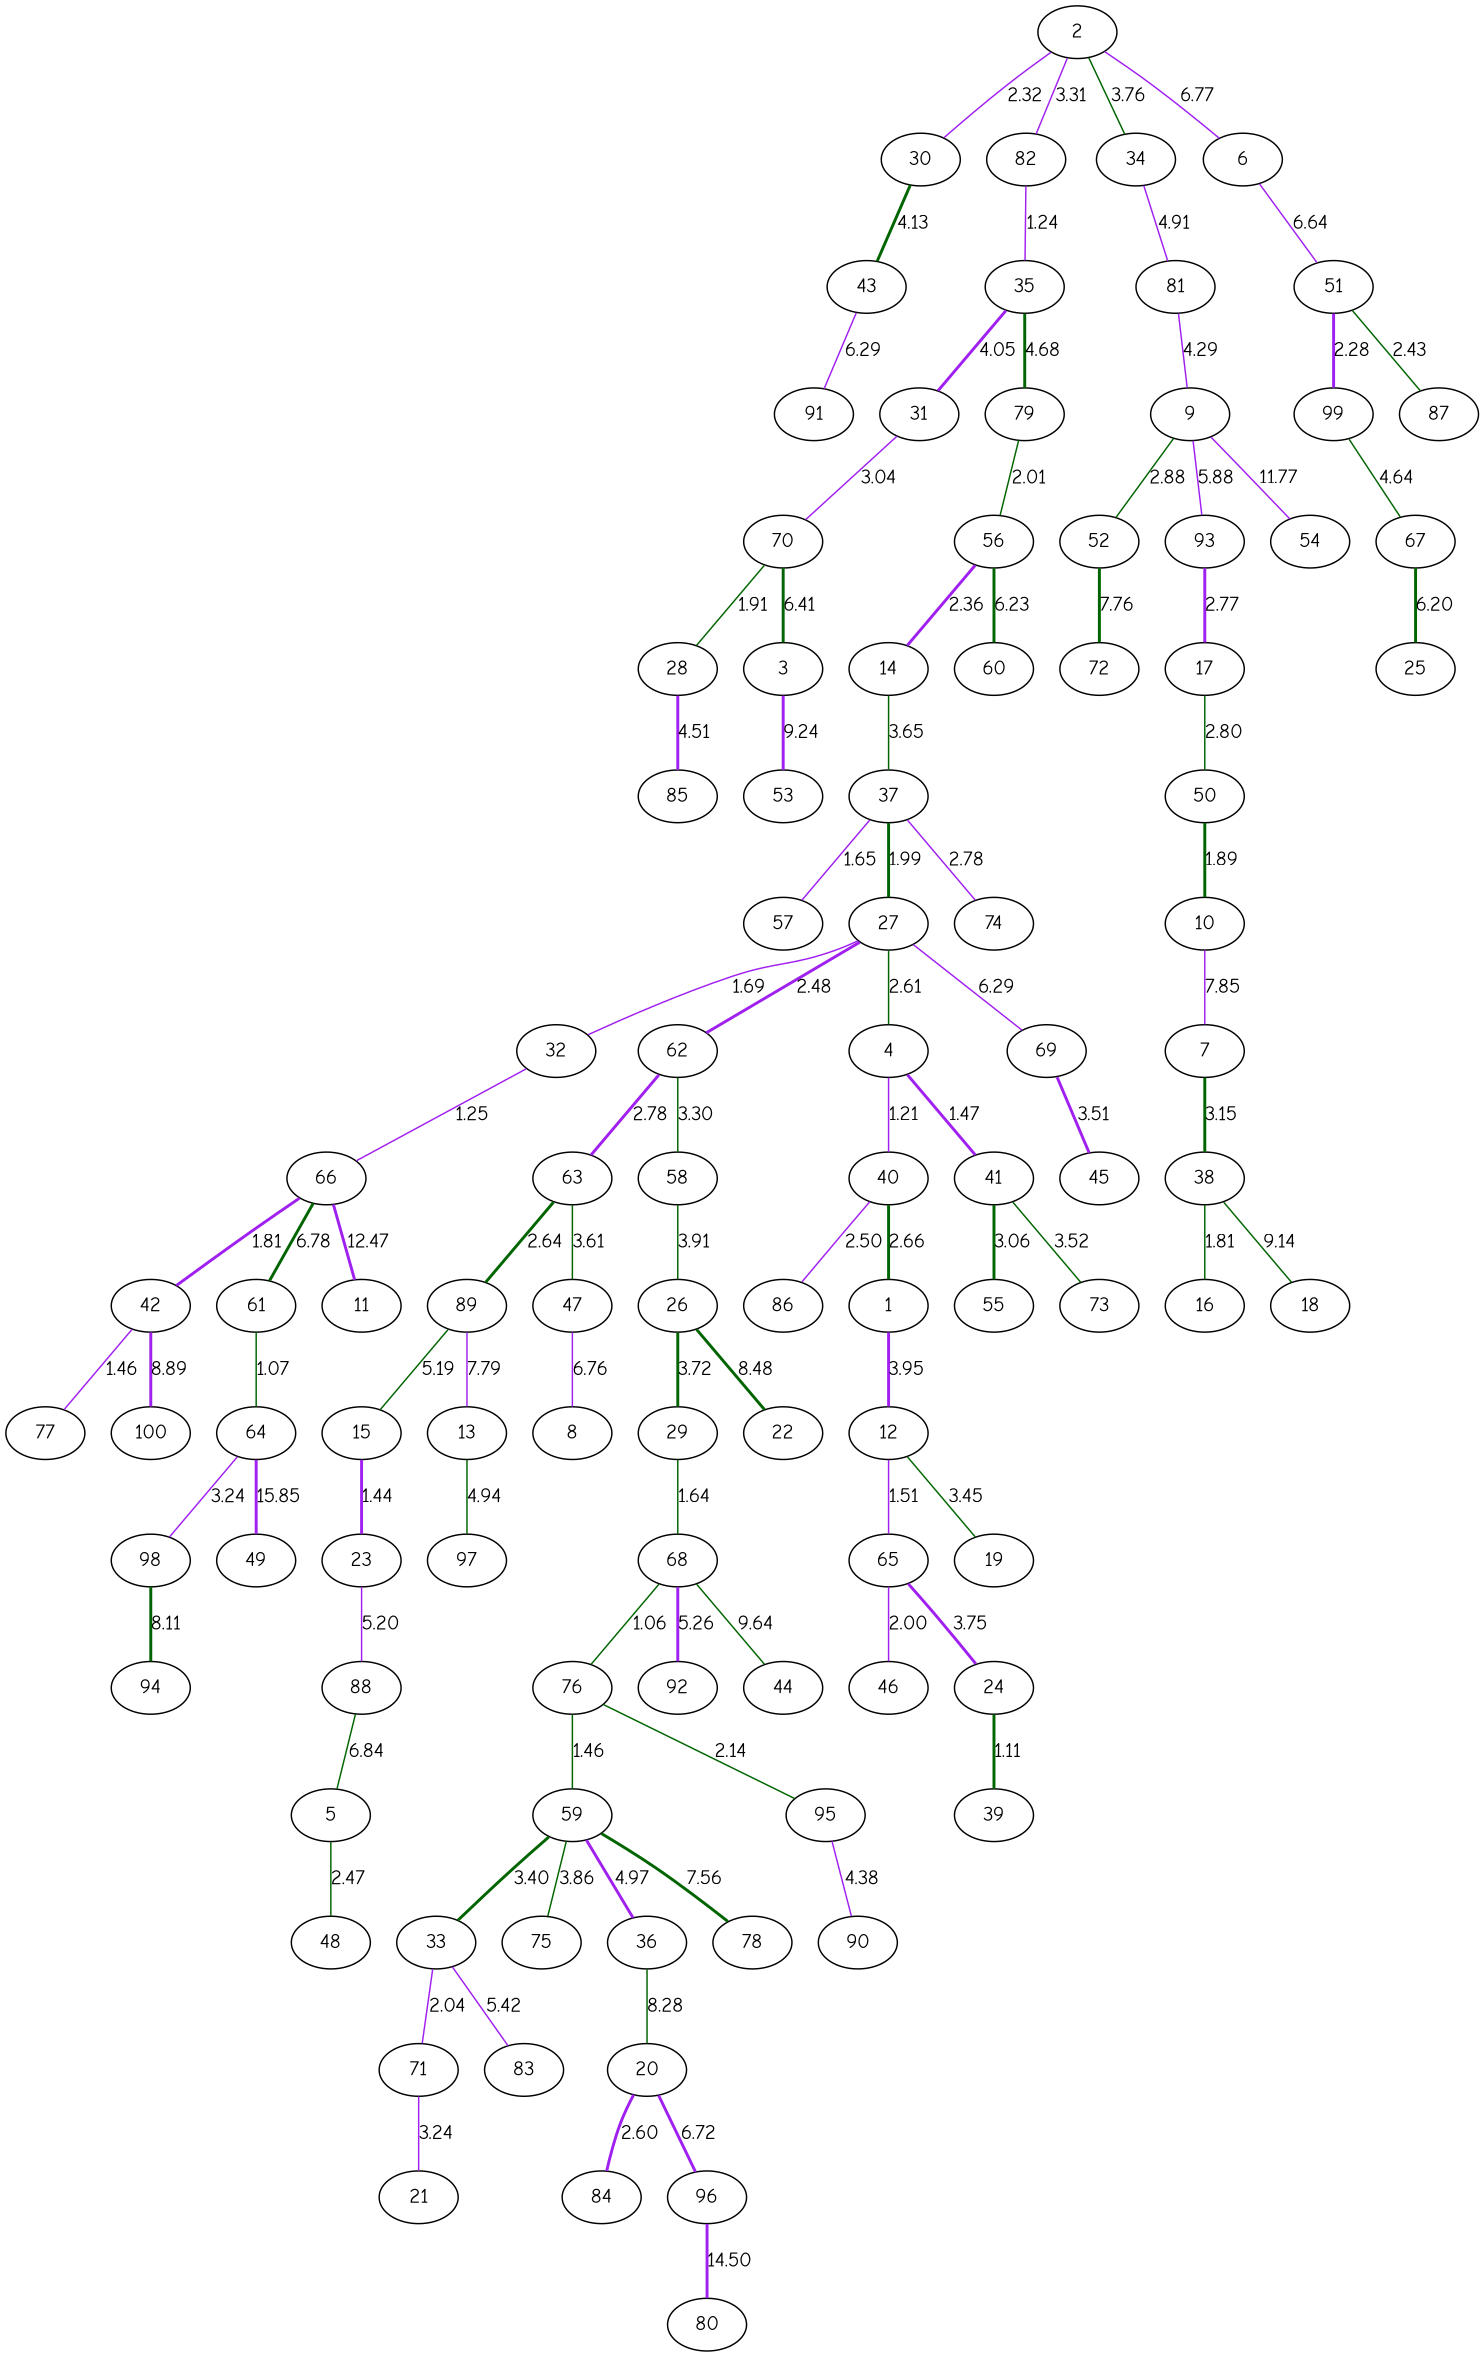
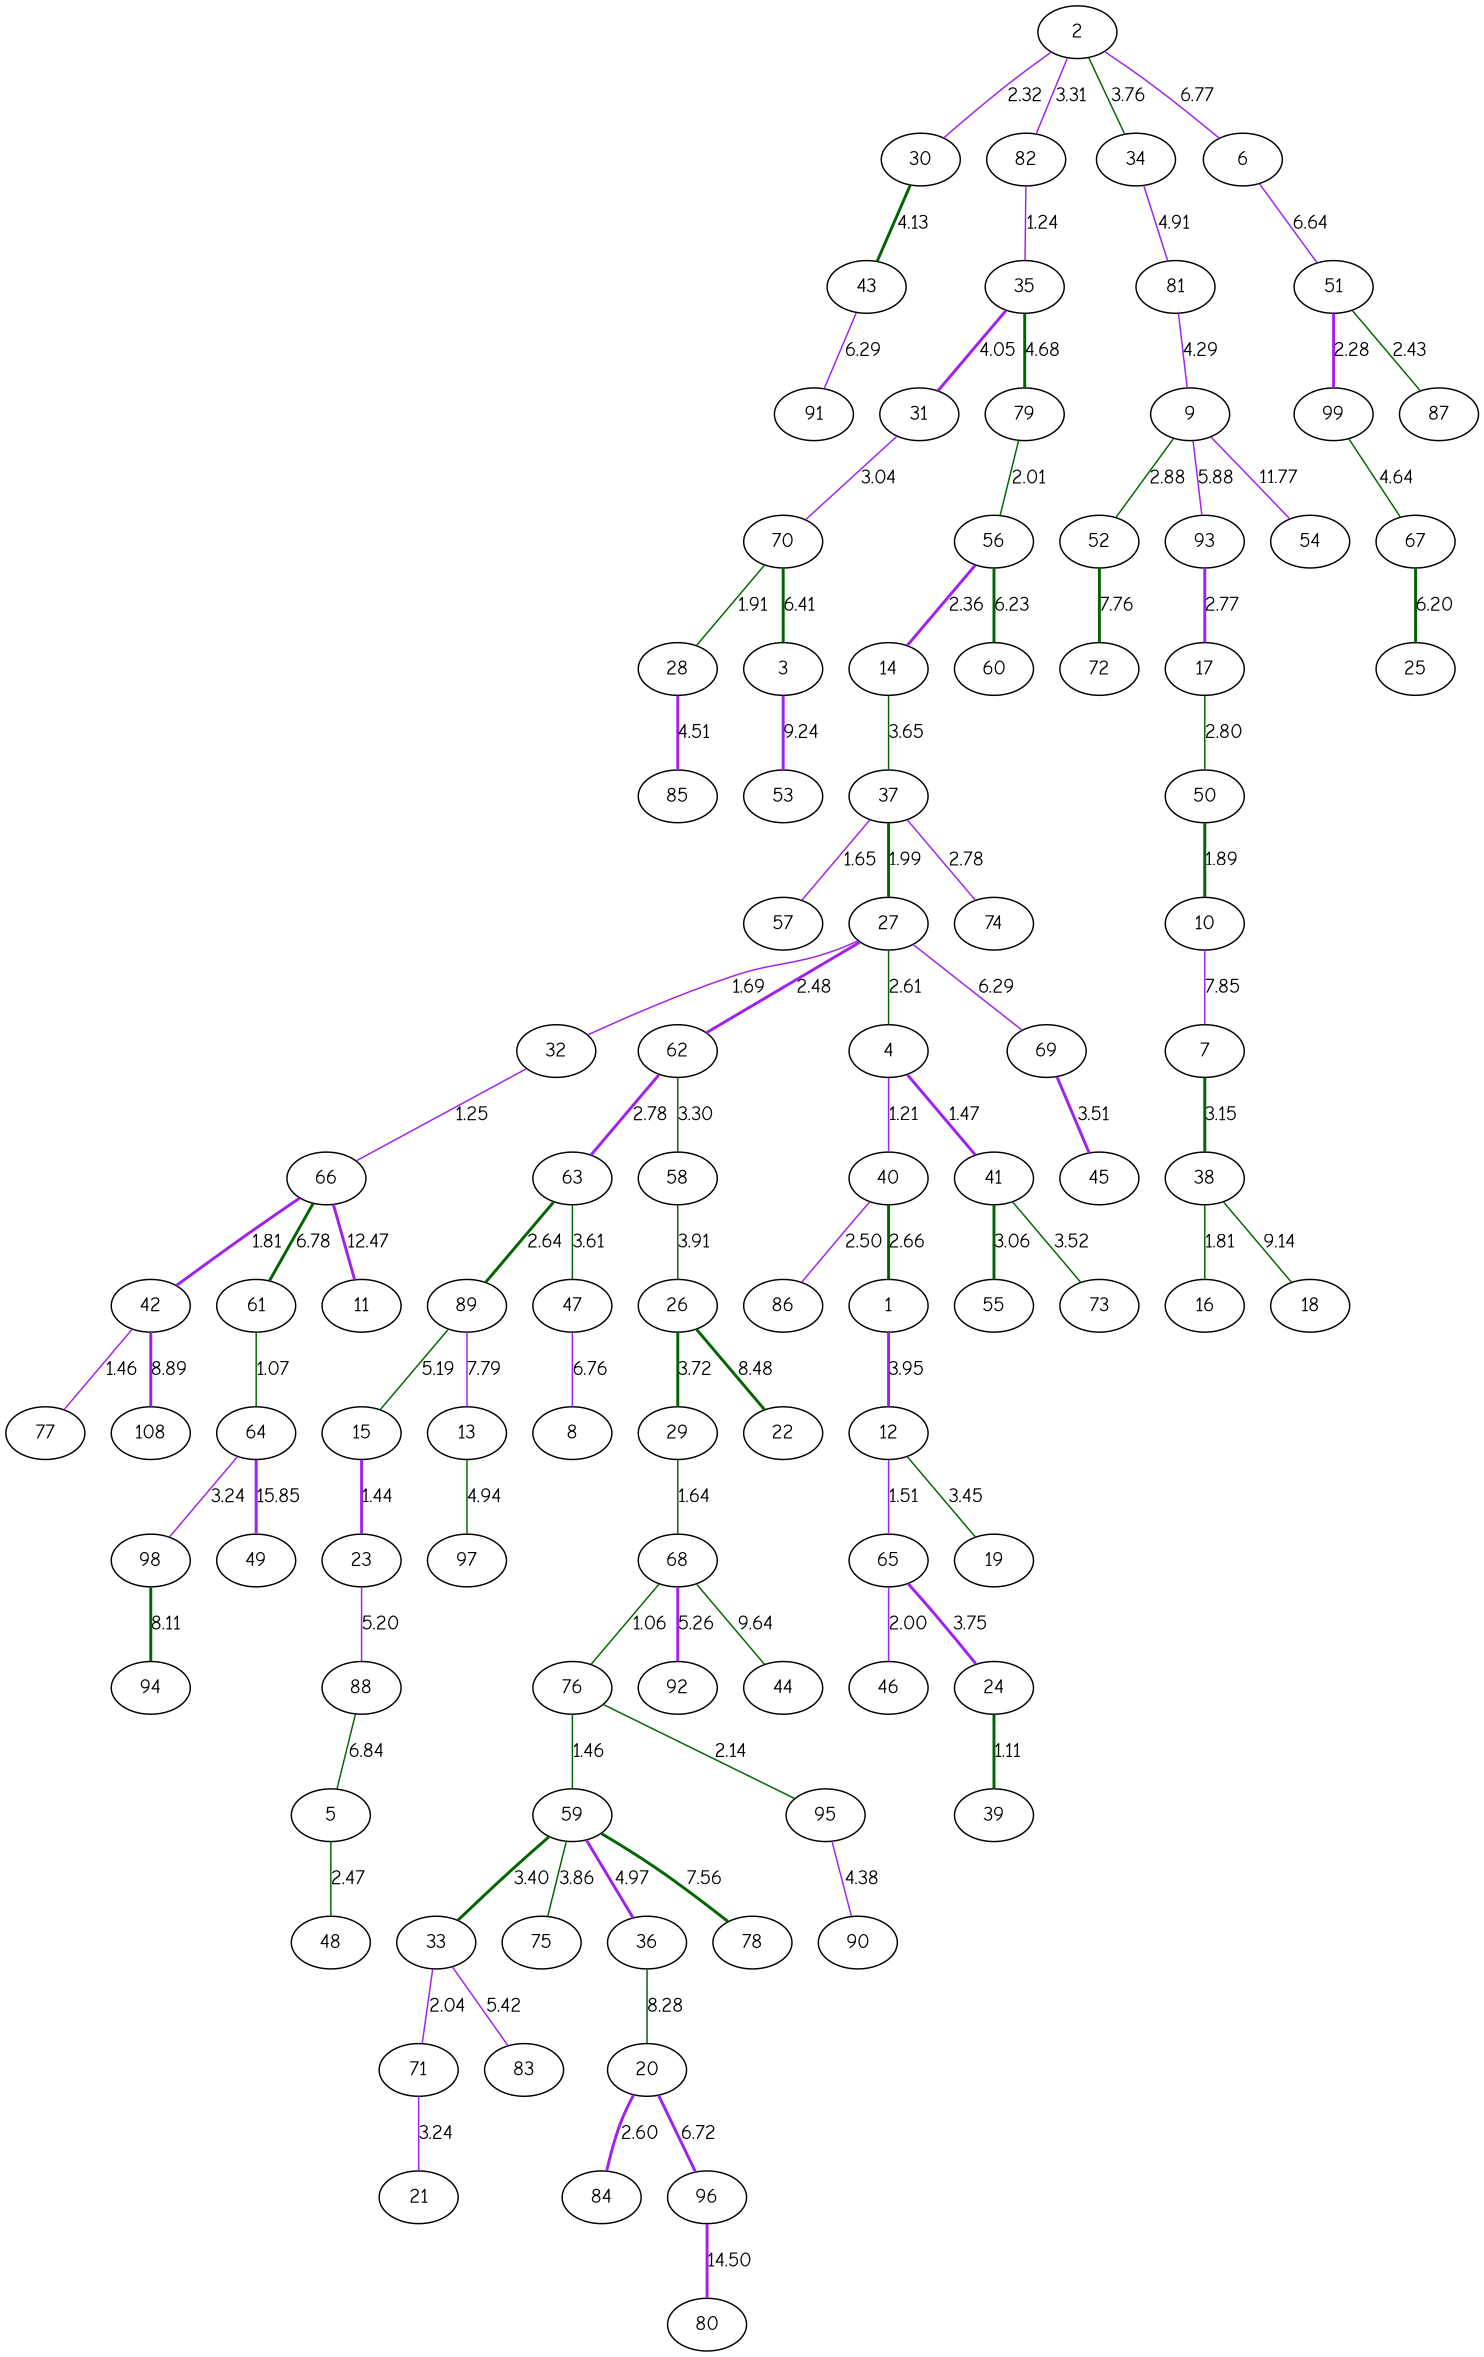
(151, 1433) -> (151, 1433)
